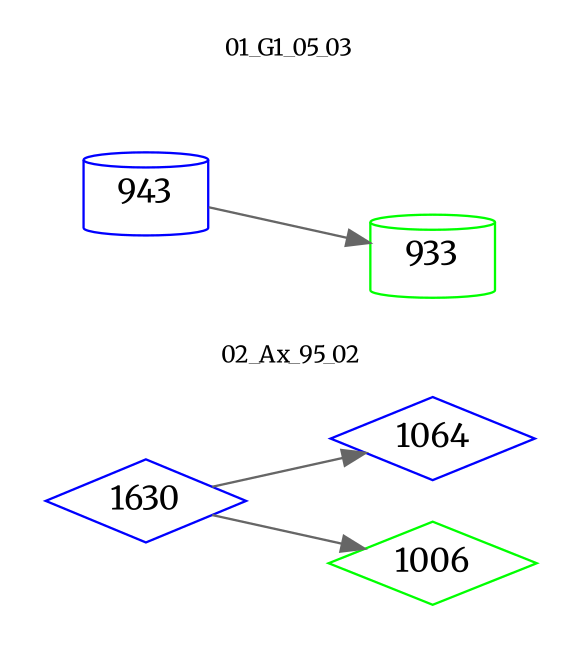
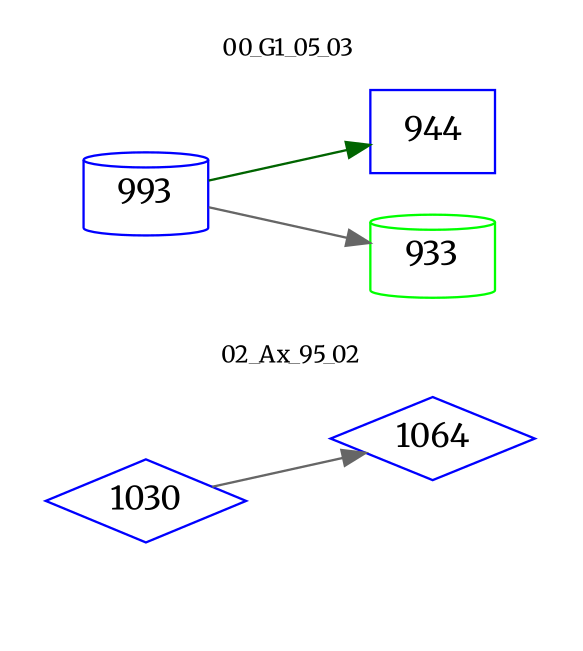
(289, 50) -> (289, 50)
none -> (433, 132)
(146, 194) -> (146, 194)
(146, 501) -> (146, 501)
(433, 563) -> none
